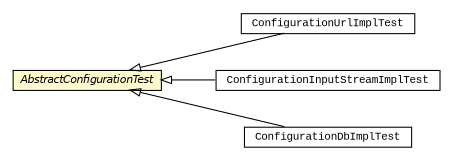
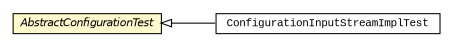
(328, 23) -> none
(328, 137) -> none
